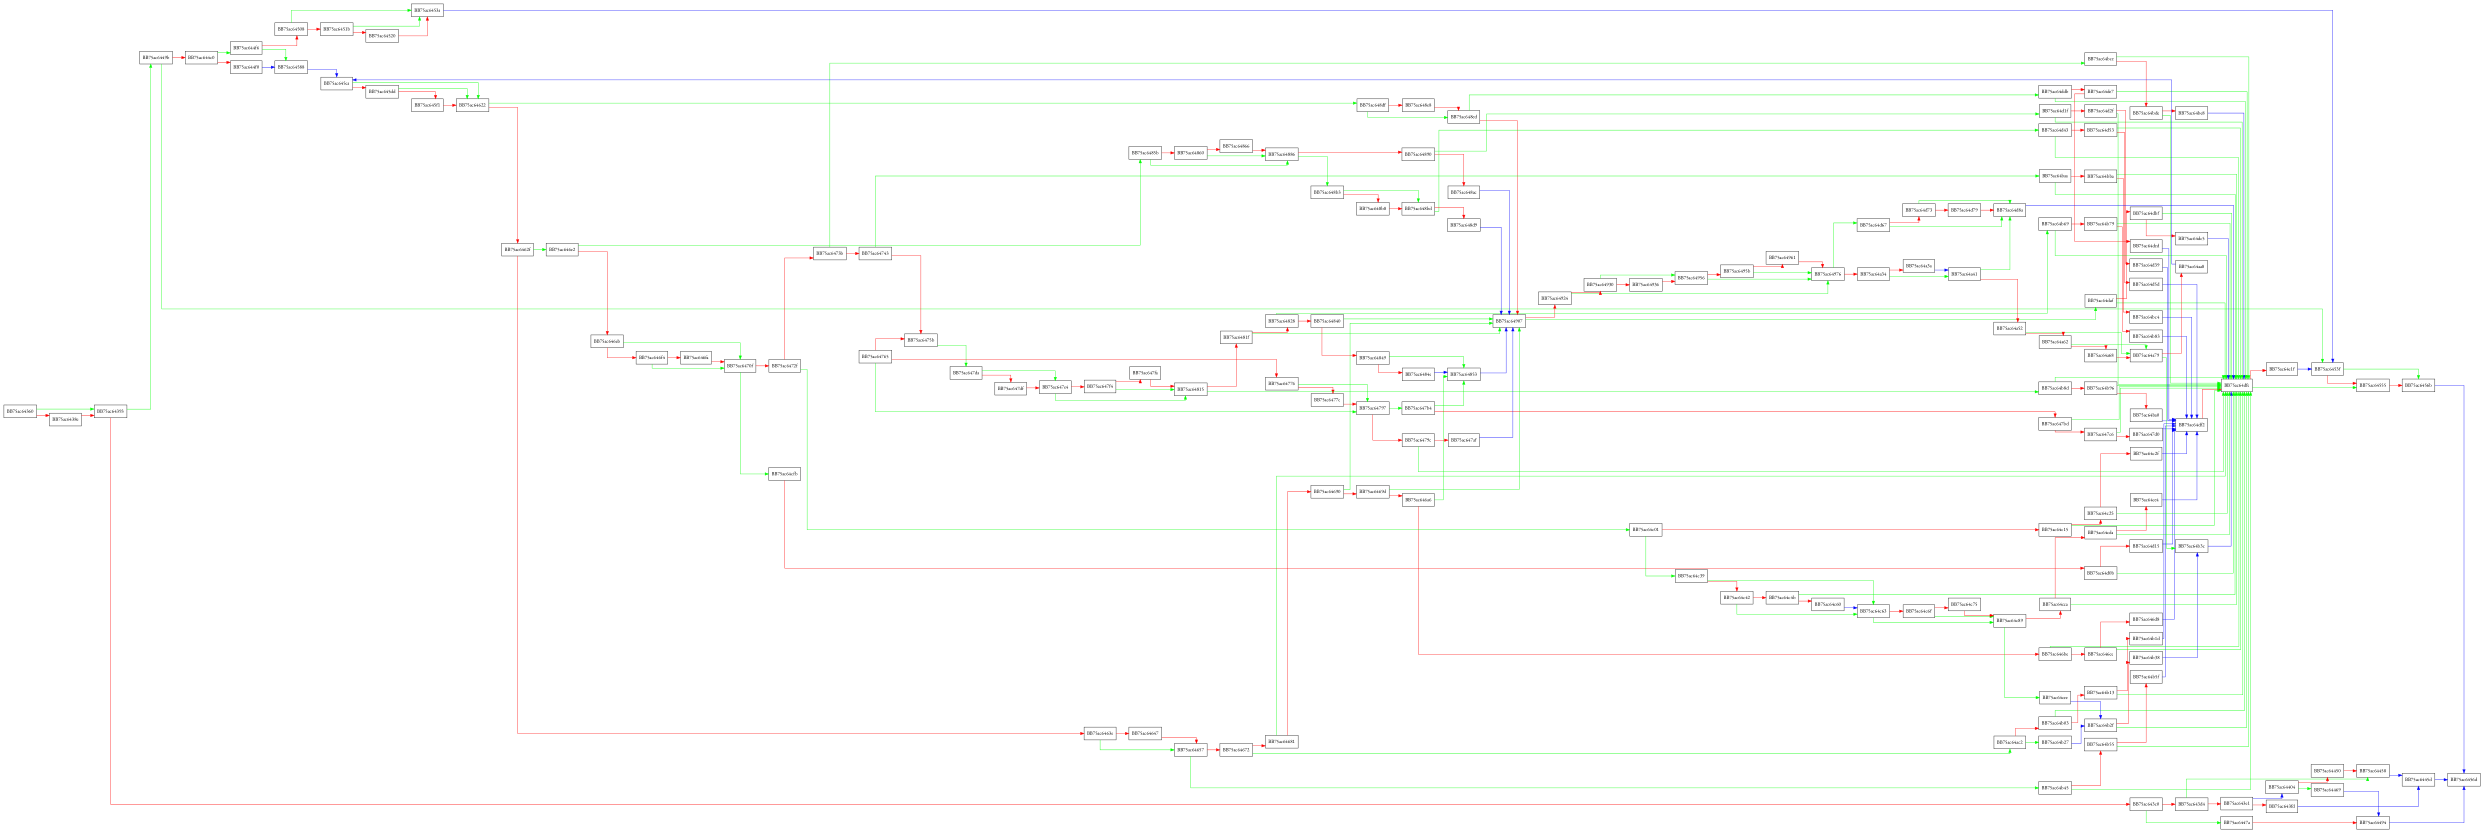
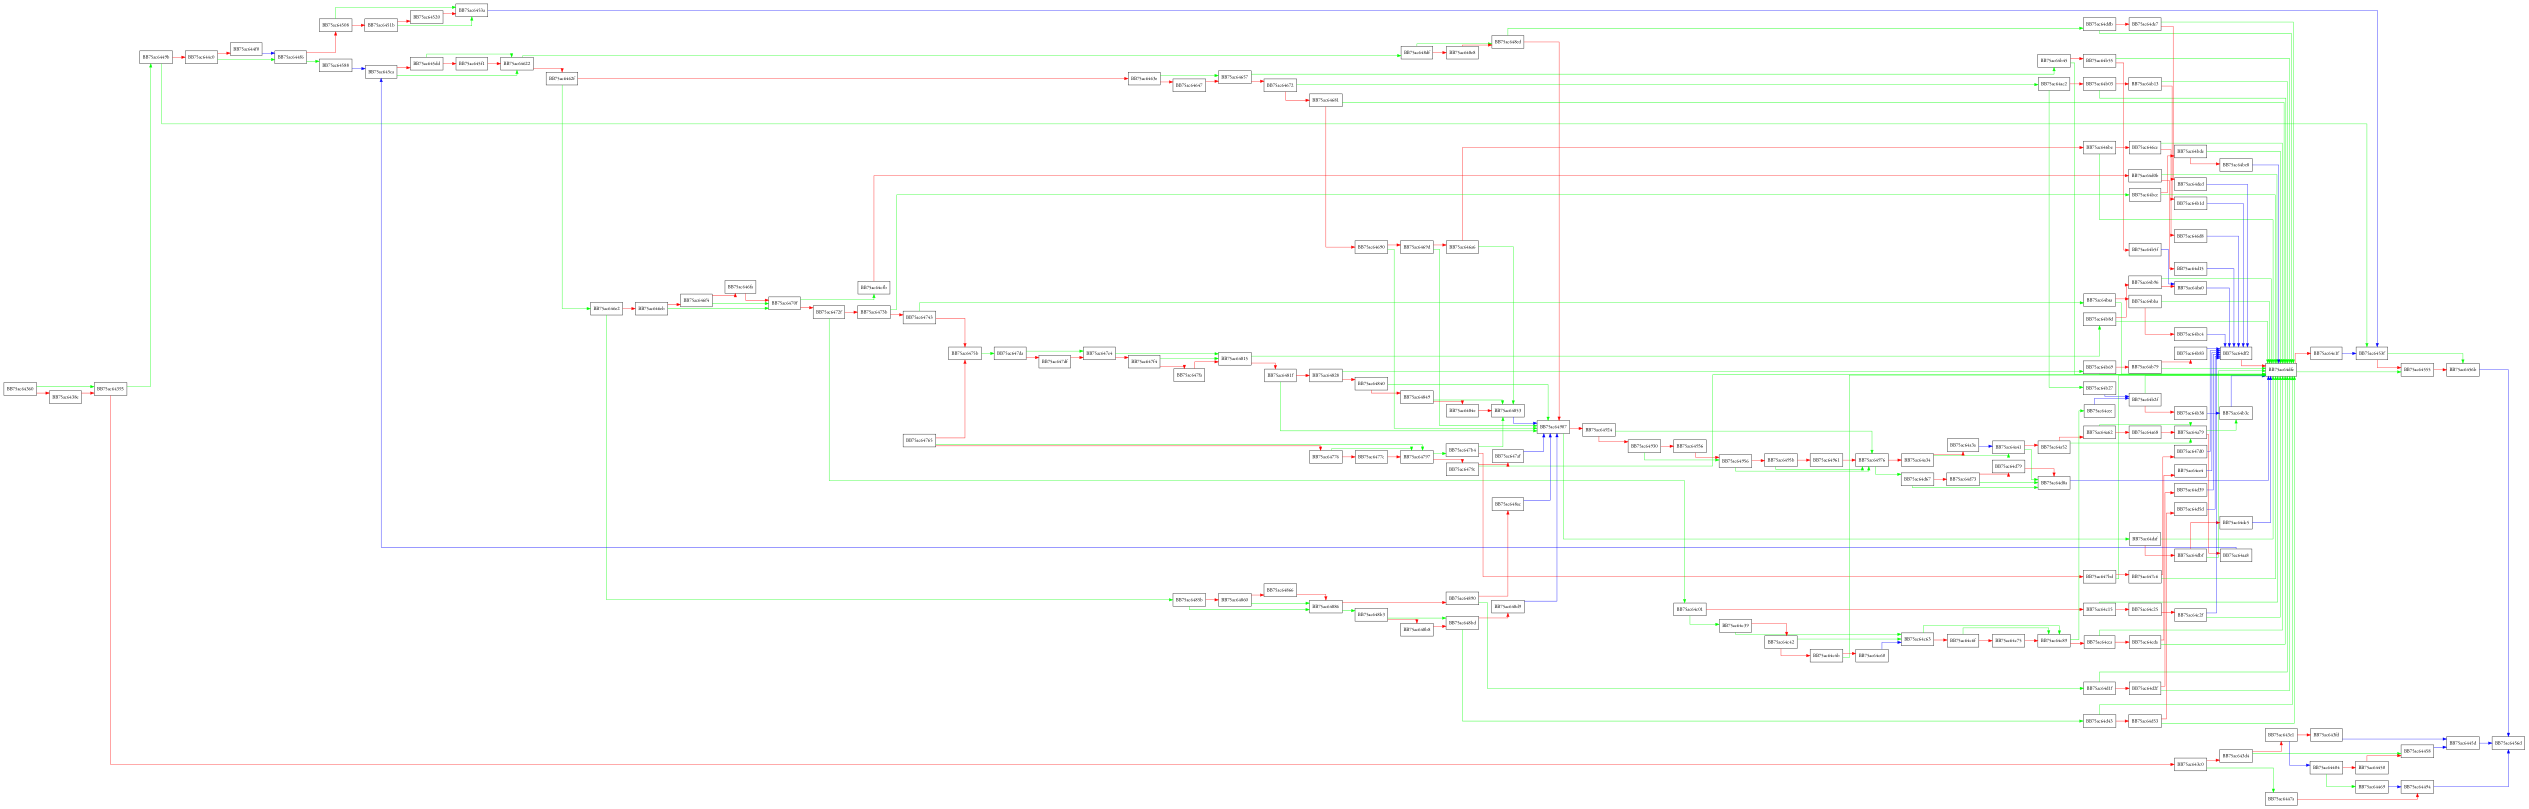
(267, 67) -> (267, 53)
(1439, 372) -> (1483, 411)
(2227, 510) -> (2280, 535)
(2165, 550) -> (2169, 271)
